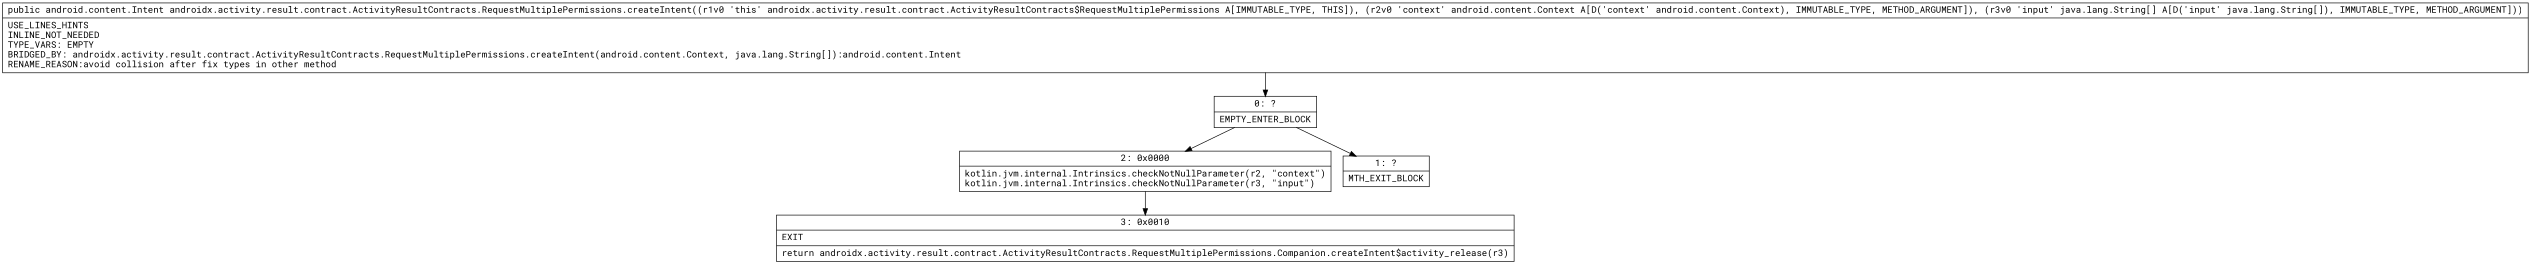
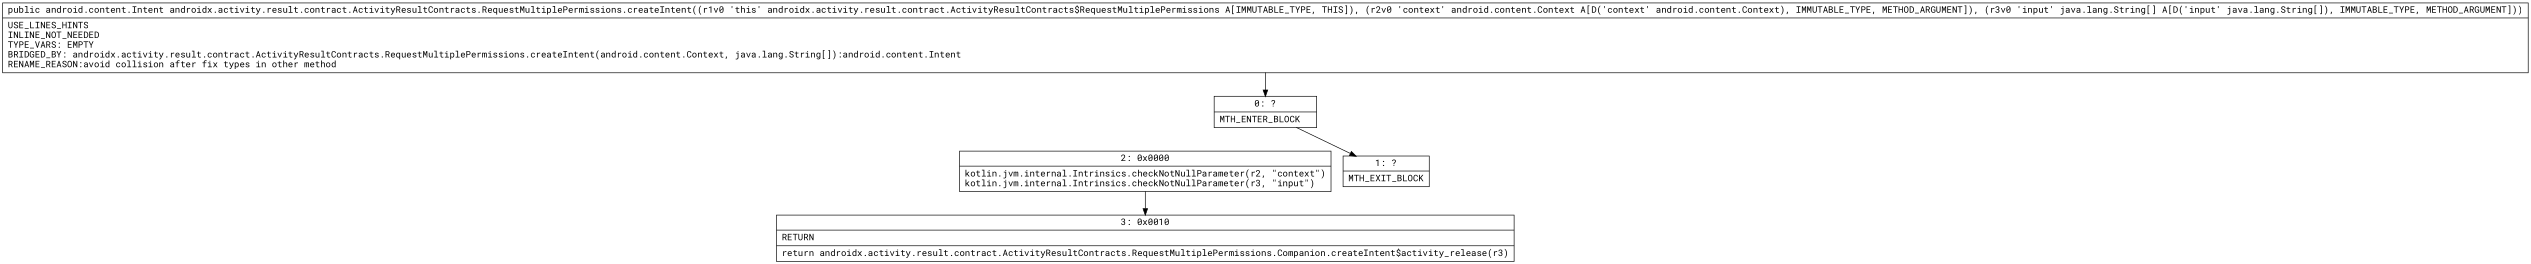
(1265, 119) -> (1260, 119)
(1213, 138) -> none
(793, 238) -> (798, 238)
